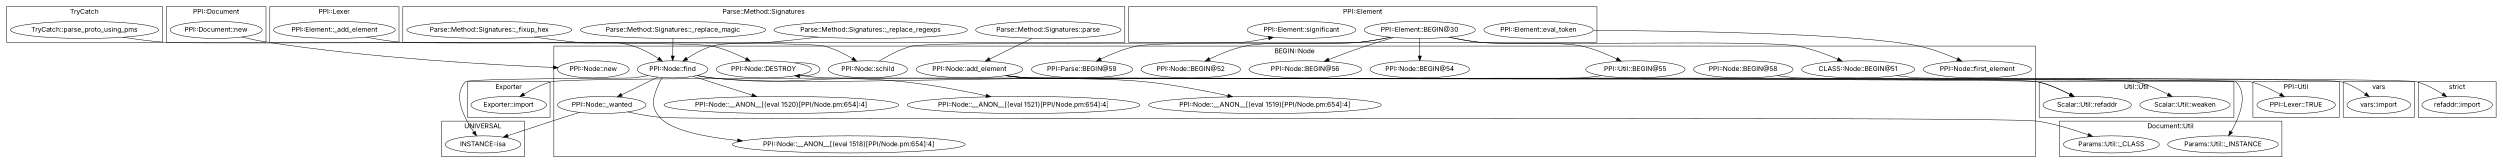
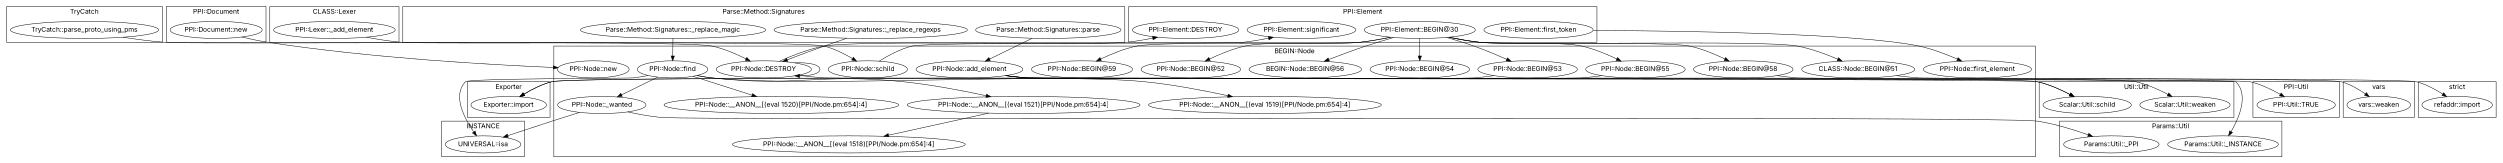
(334, 12) -> (334, 12)
(334, 30) -> (334, 30)
(489, 30) -> none
none -> (1186, 30)
(1539, 30) -> (1539, 30)
(751, 43) -> (817, 49)
none -> (1588, 43)
(1082, 69) -> (1082, 69)
(1305, 69) -> (1305, 69)
none -> (1528, 69)
(1635, 69) -> (1635, 69)
(2087, 105) -> (2087, 105)
(2296, 105) -> (2296, 105)
(2379, 105) -> (2379, 105)
(483, 127) -> (483, 127)
(2171, 127) -> (2171, 127)
(676, 128) -> (939, 124)
(483, 144) -> (483, 144)
(2111, 144) -> (2111, 144)
